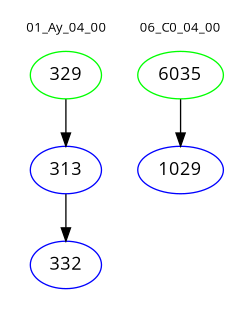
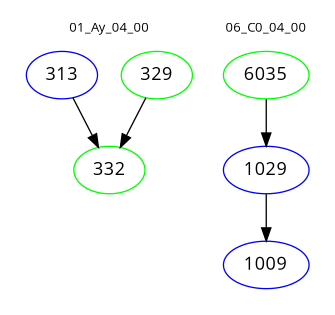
(66, 116) -> (136, 117)
(66, 265) -> (109, 170)
none -> (266, 265)
